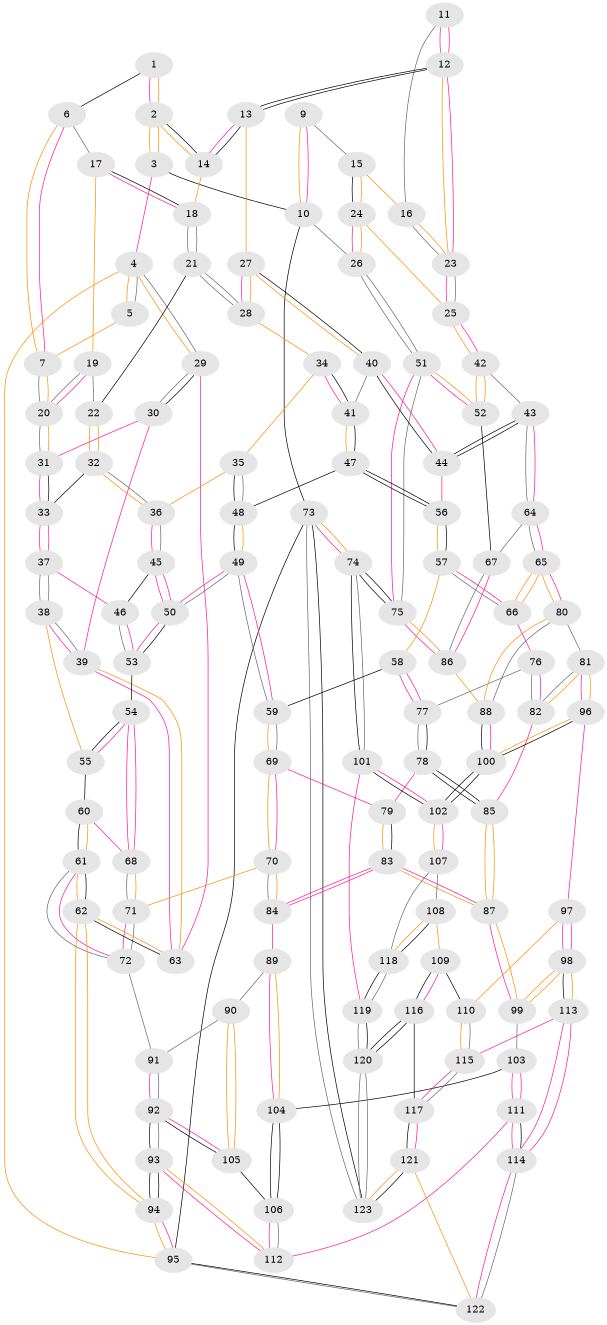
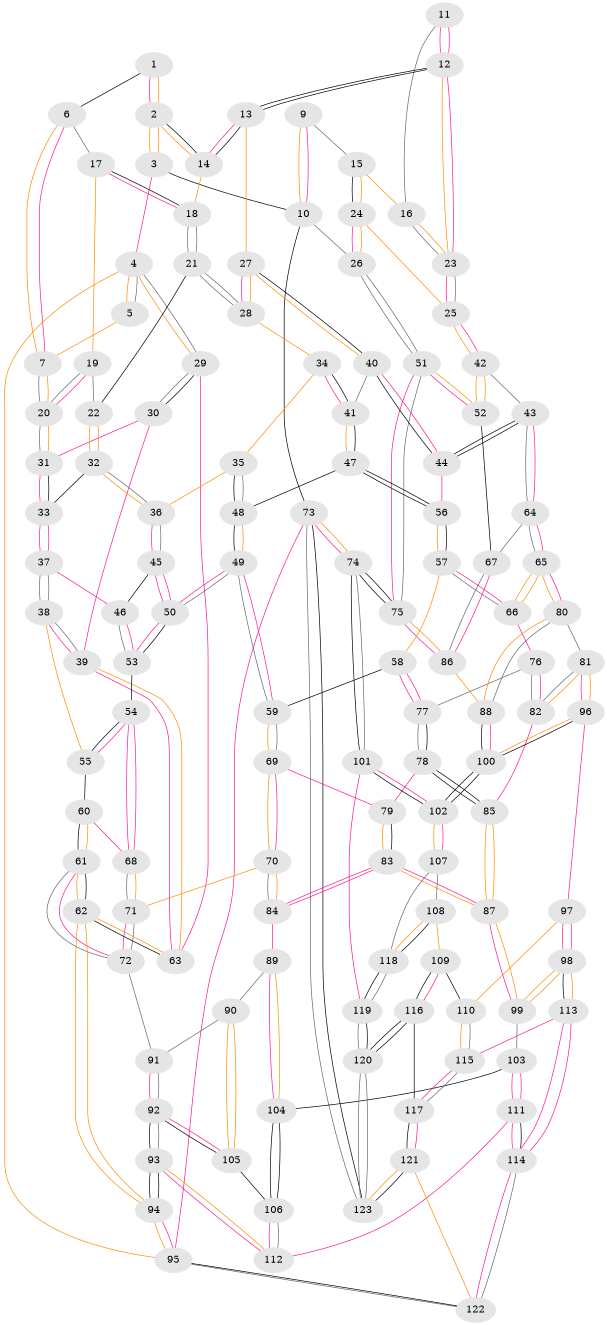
(234, 883) -> (234, 883)
